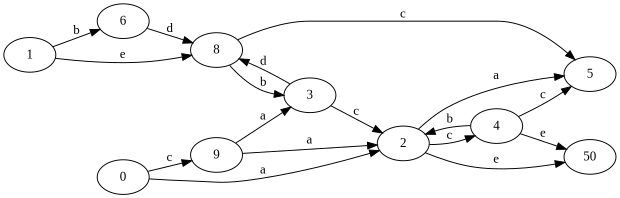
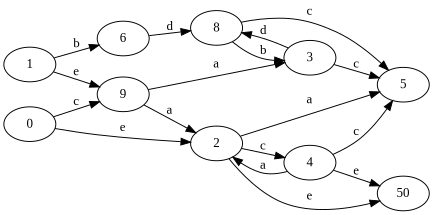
(119, 63) -> (72, 78)
(352, 117) -> (352, 70)
(450, 119) -> (263, 165)
(263, 170) -> (123, 128)
